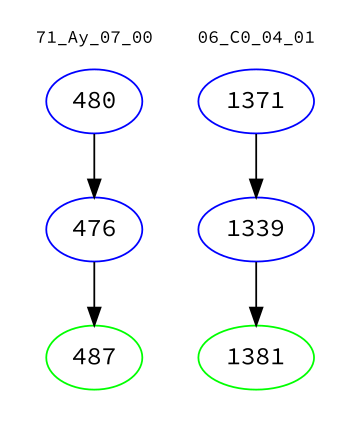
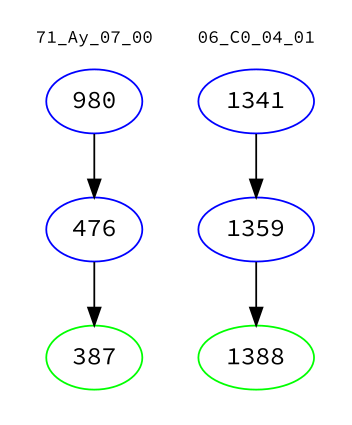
(94, 101) -> (94, 101)
(256, 101) -> (256, 101)
(256, 230) -> (256, 230)
(94, 358) -> (94, 358)
(256, 358) -> (256, 358)
